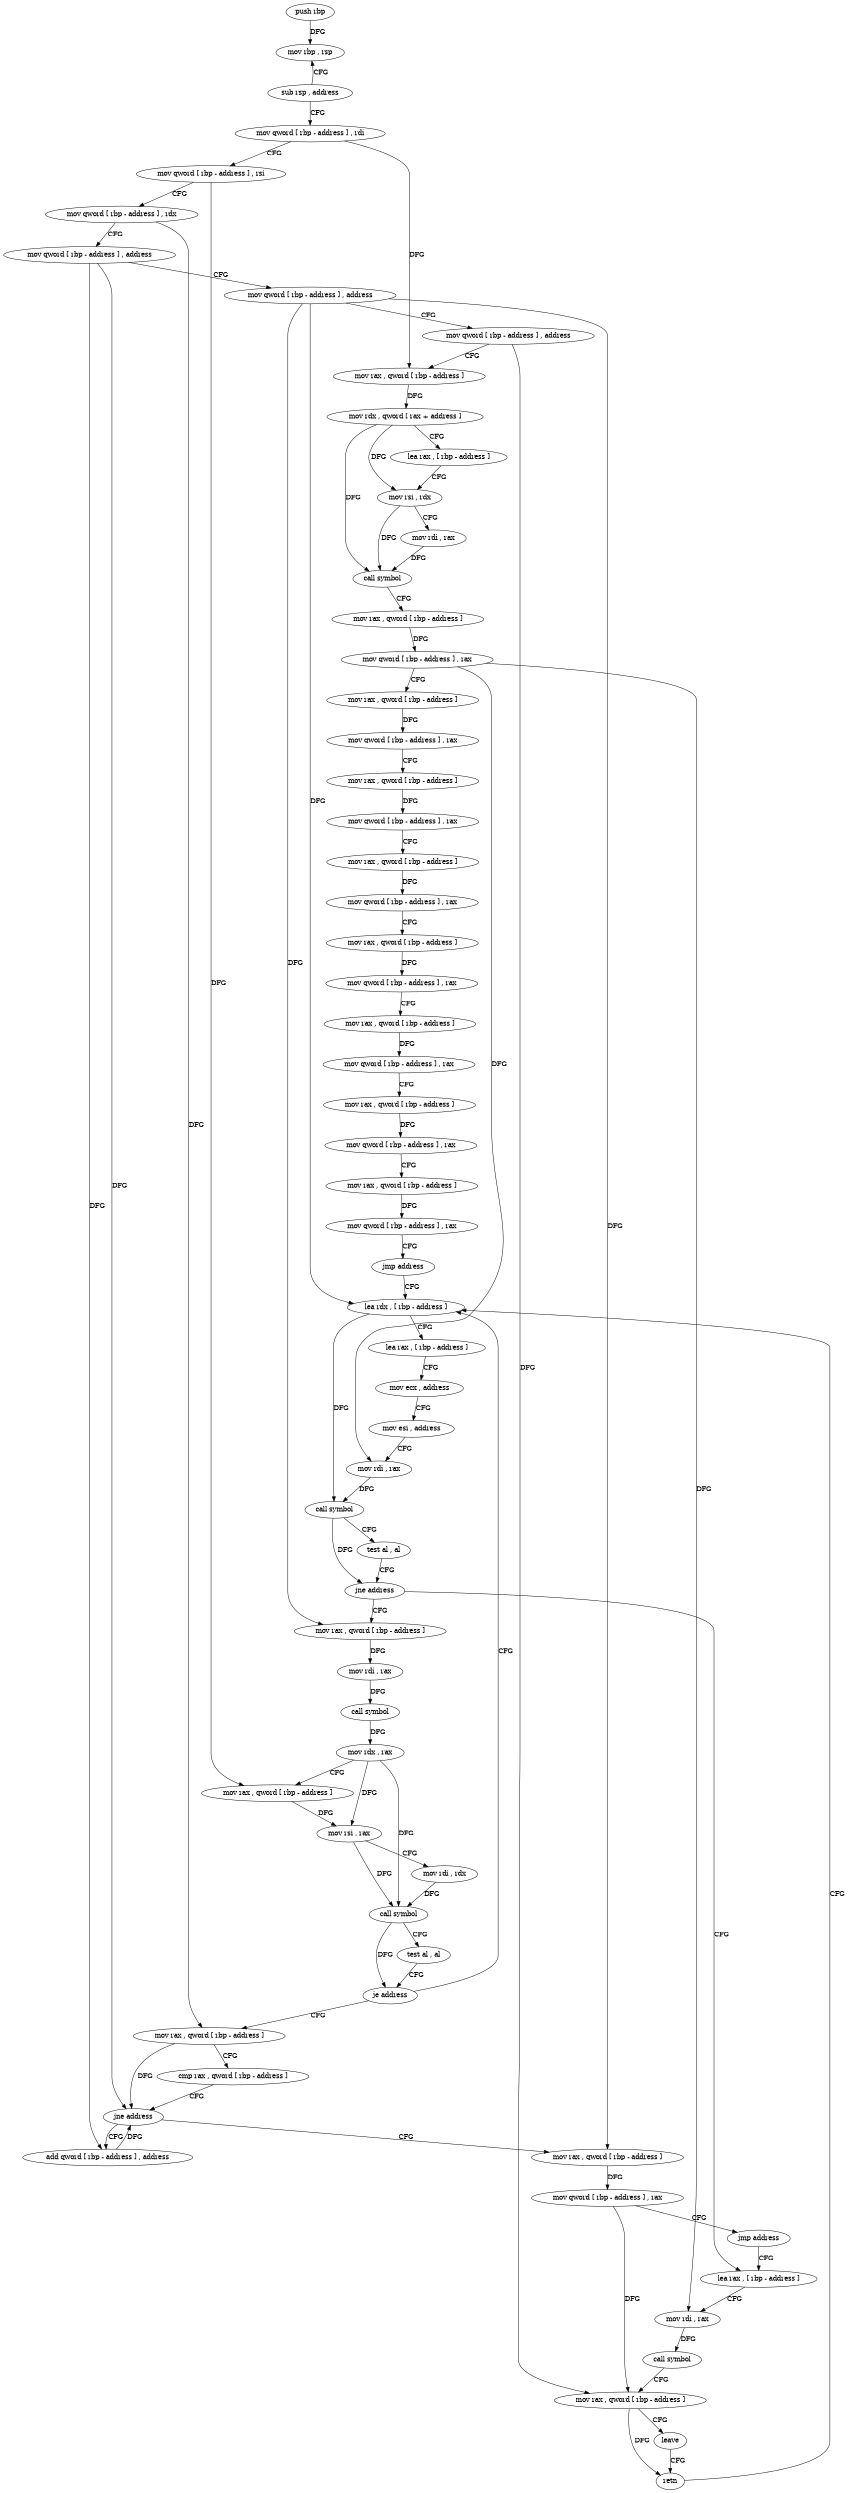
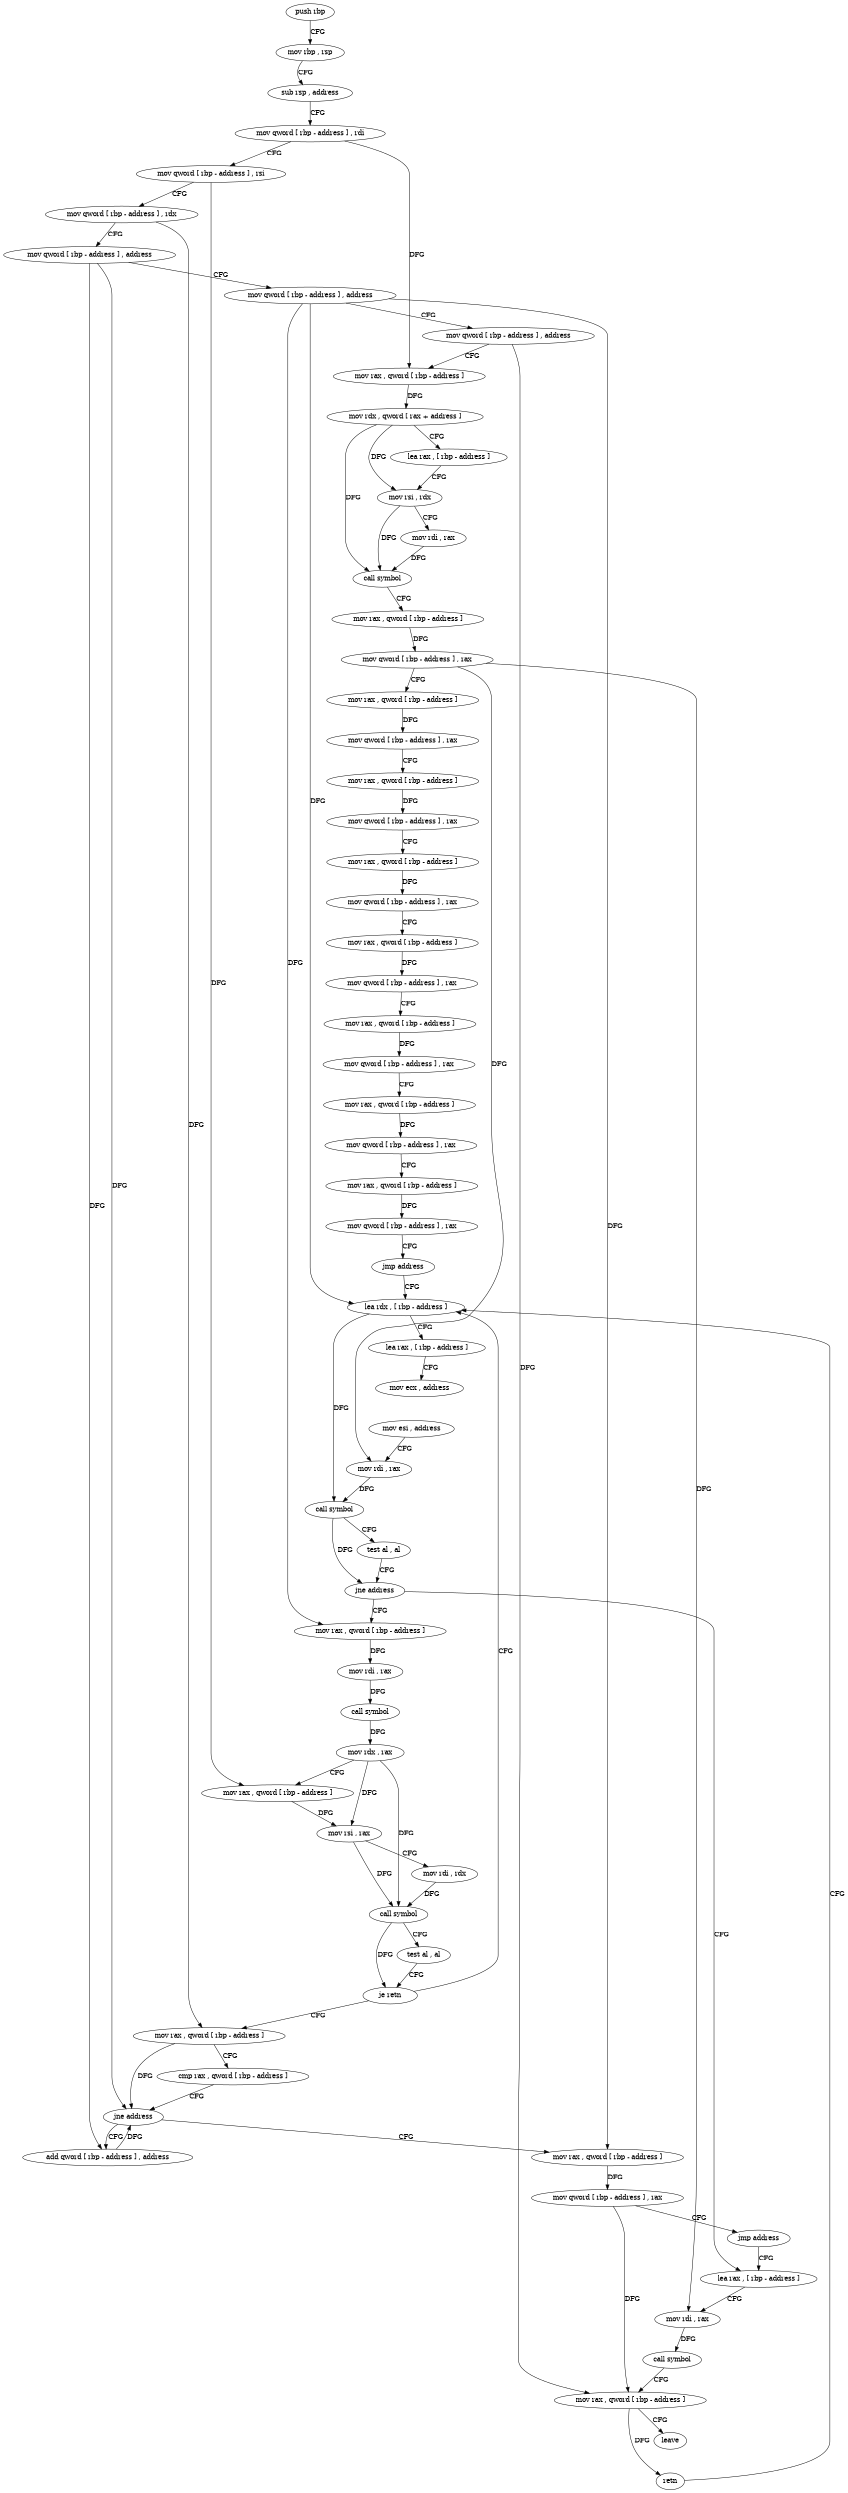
(318, 32) -> (318, 32)
(313, 75) -> (298, 71)
(416, 1406) -> none
(390, 1996) -> (390, 1996)
(670, 2459) -> none
